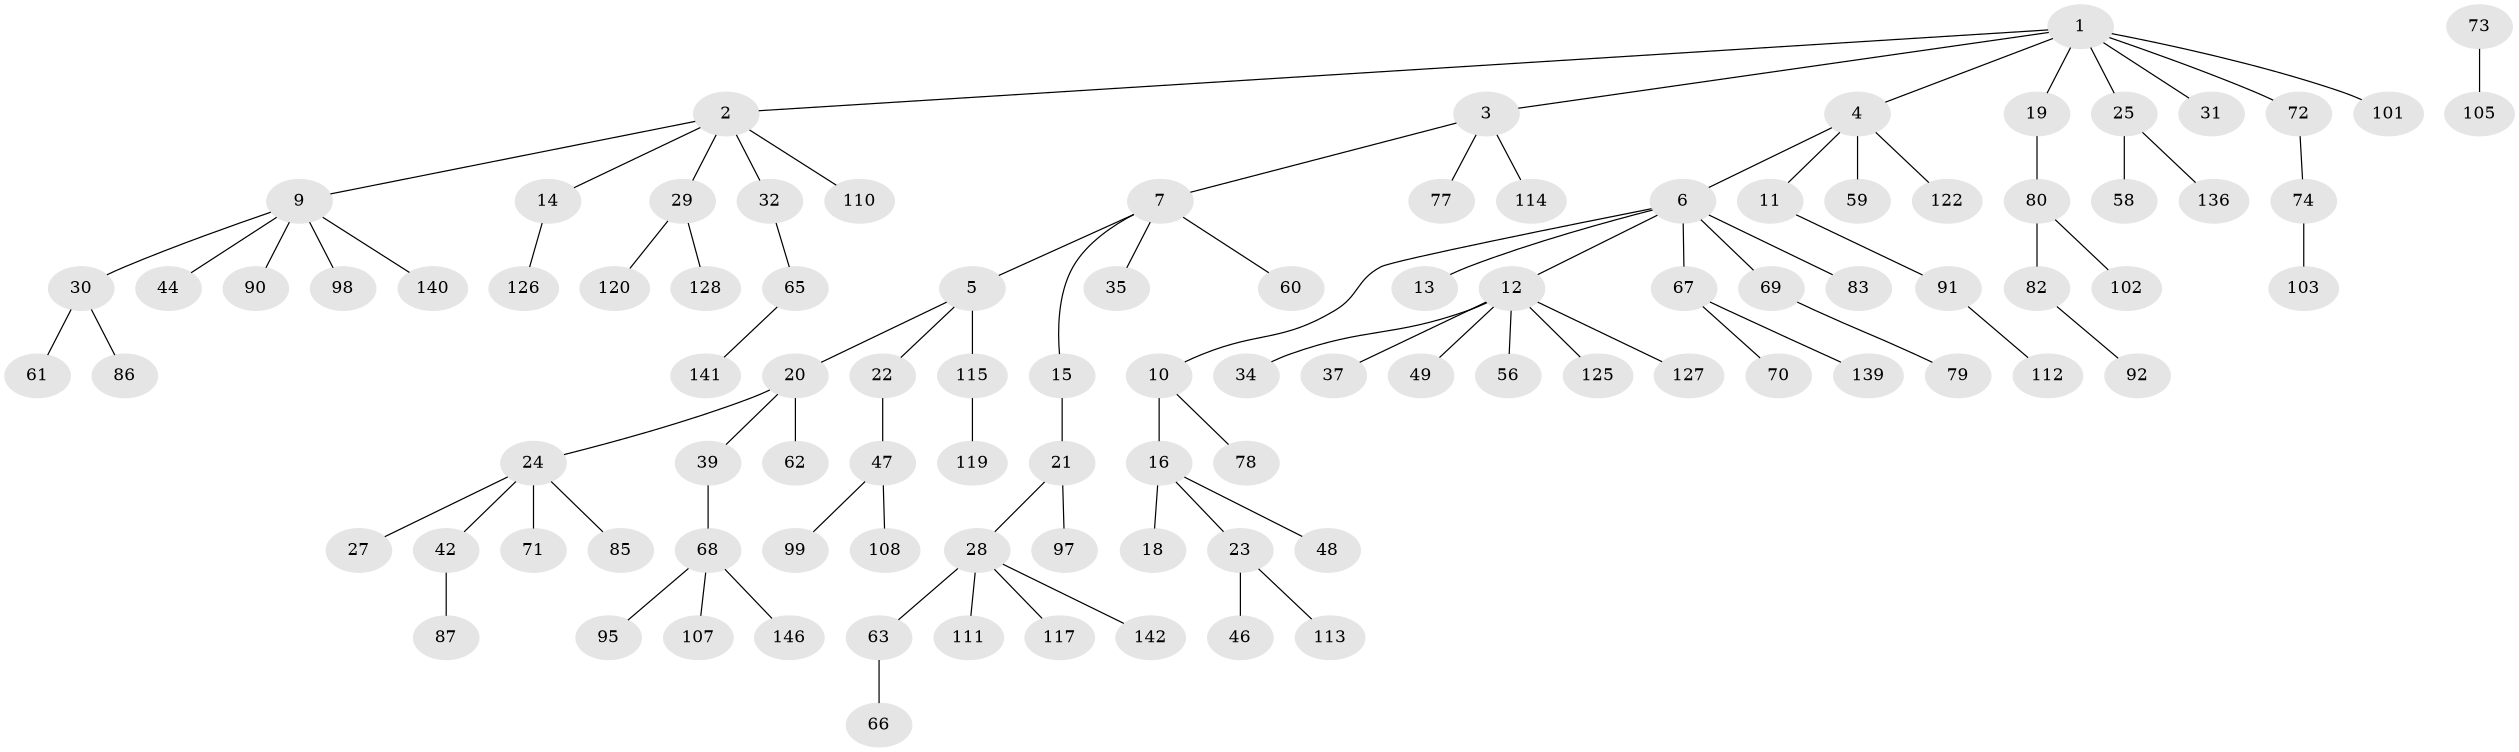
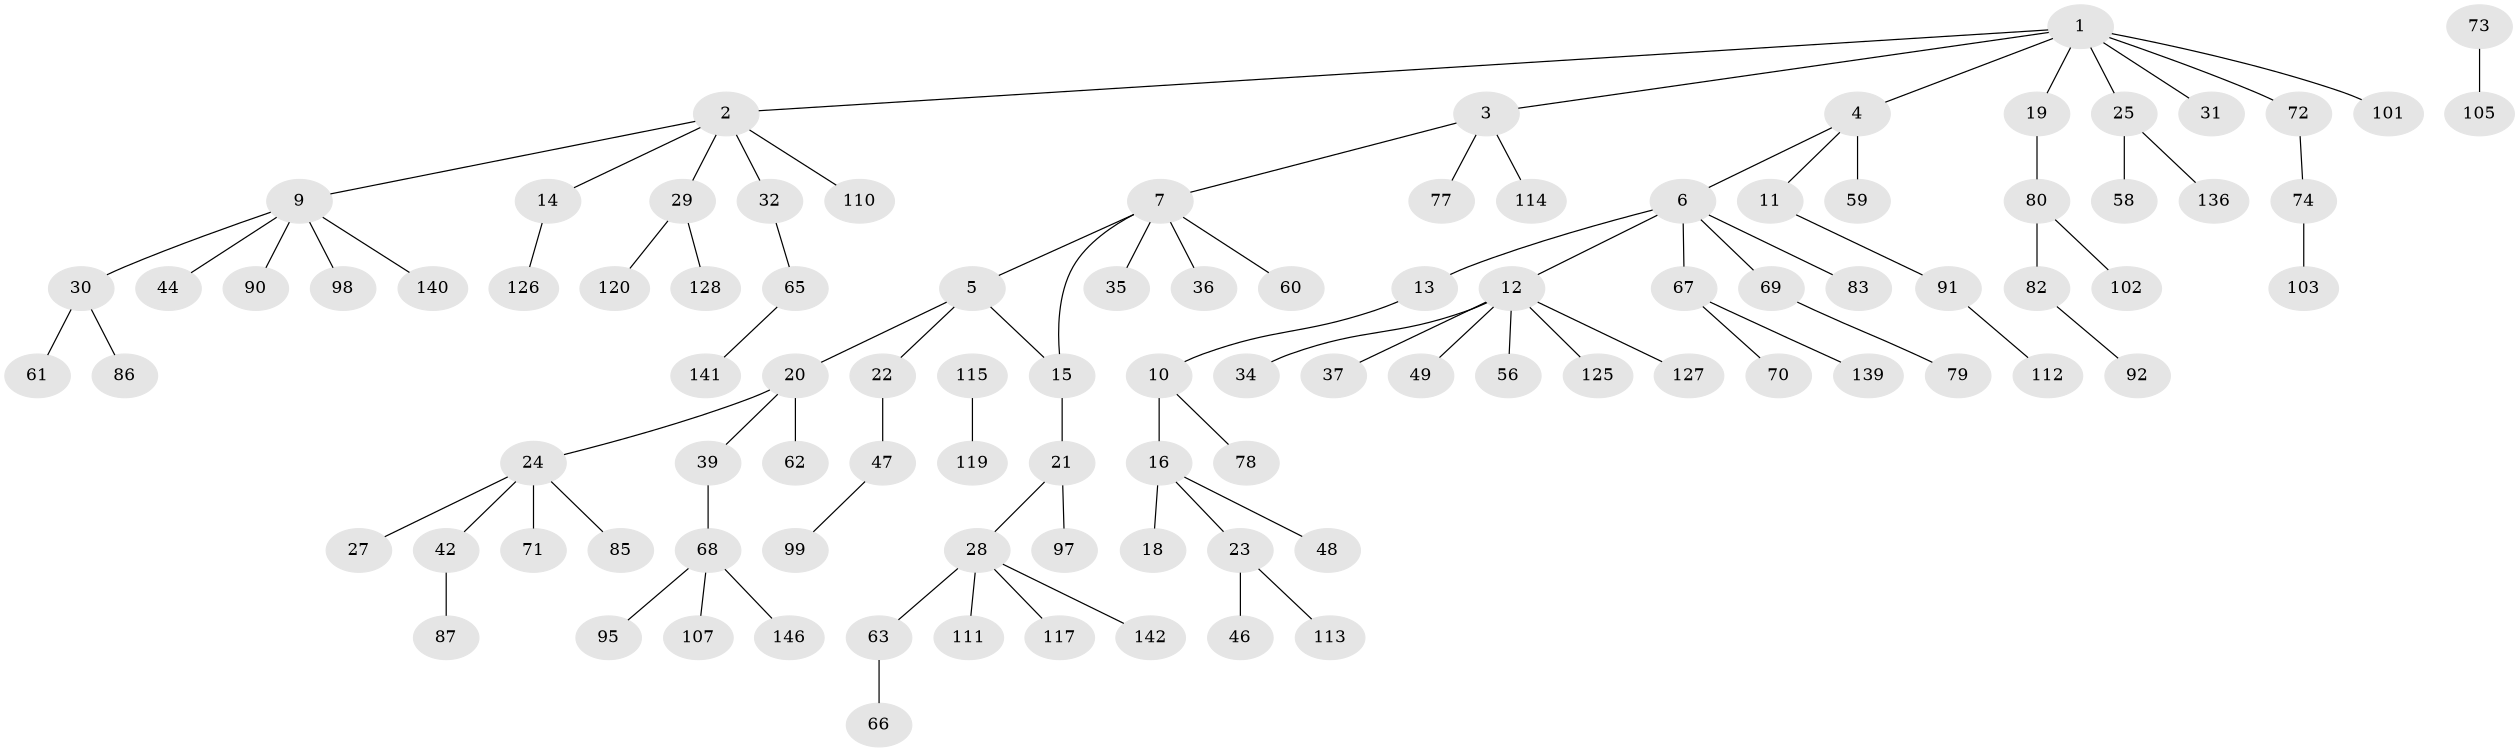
(1947, 201) -> none
(1407, 260) -> (1291, 331)
none -> (1204, 289)
(972, 332) -> (1017, 332)
(885, 550) -> none
